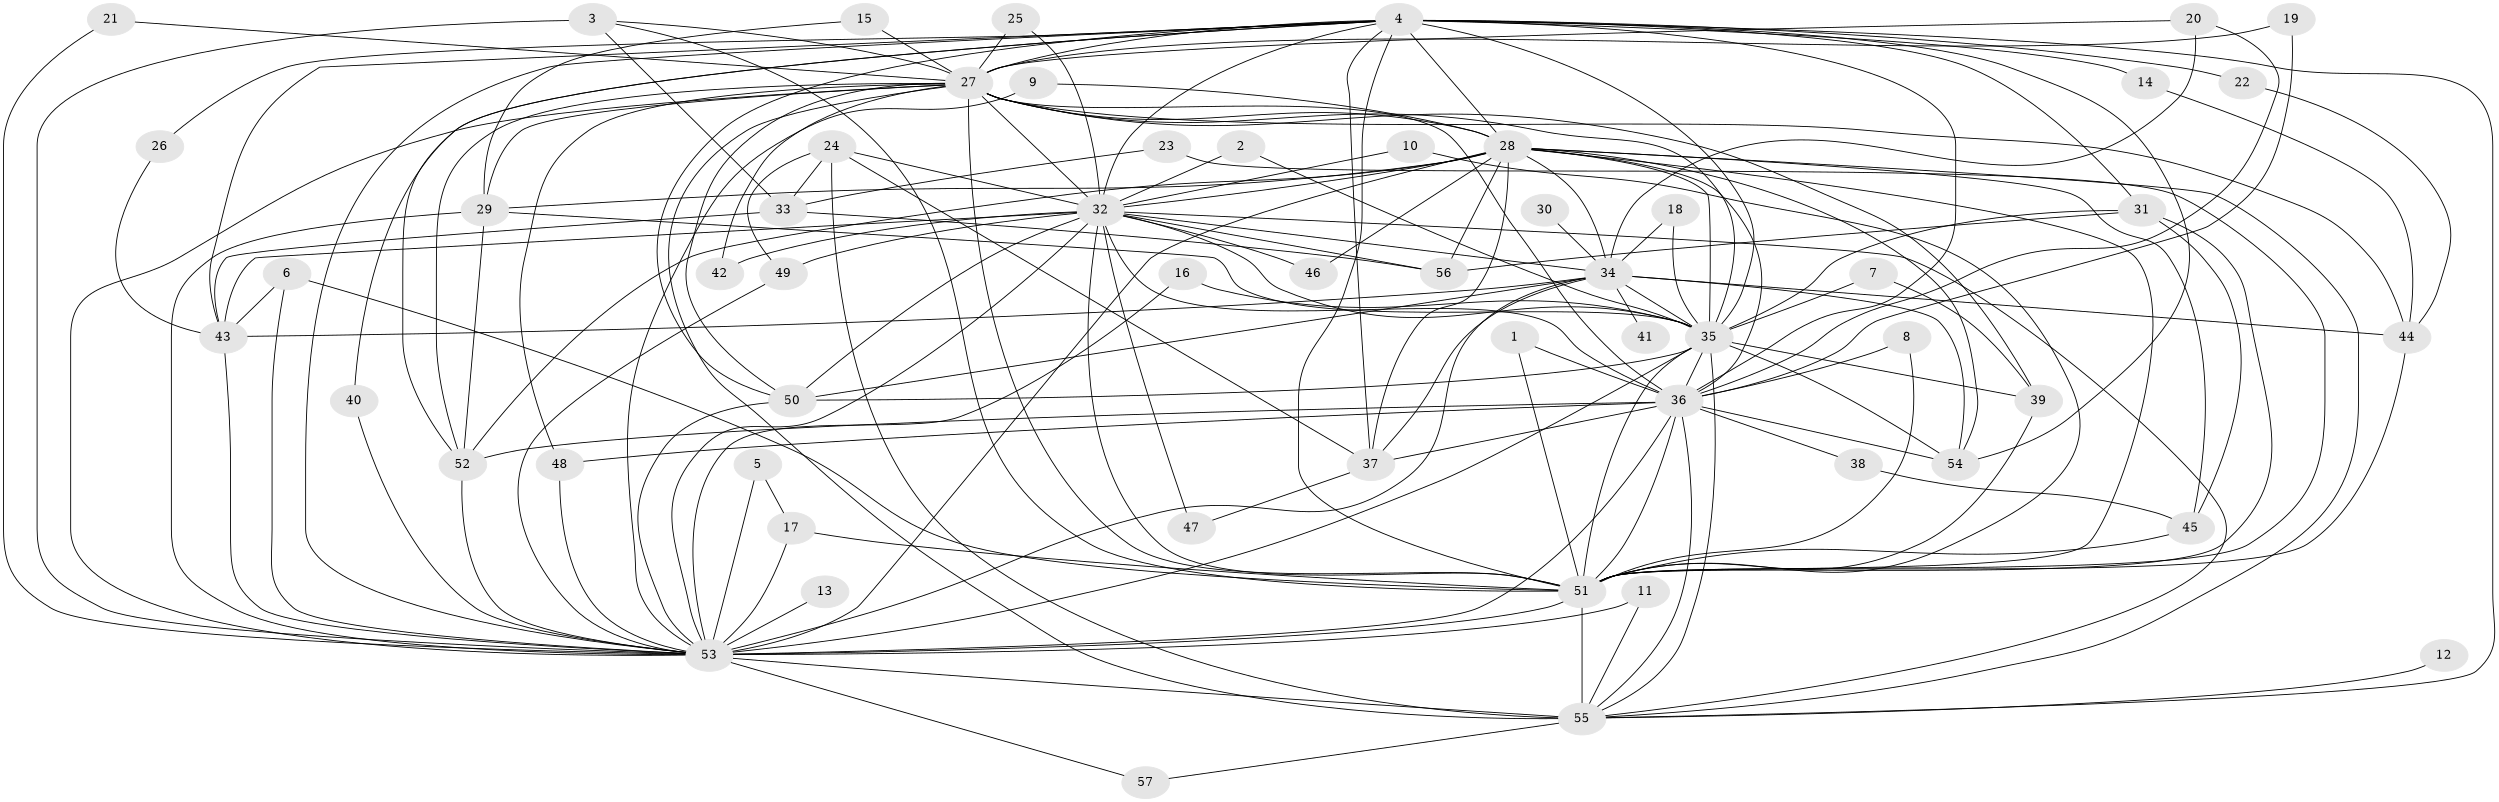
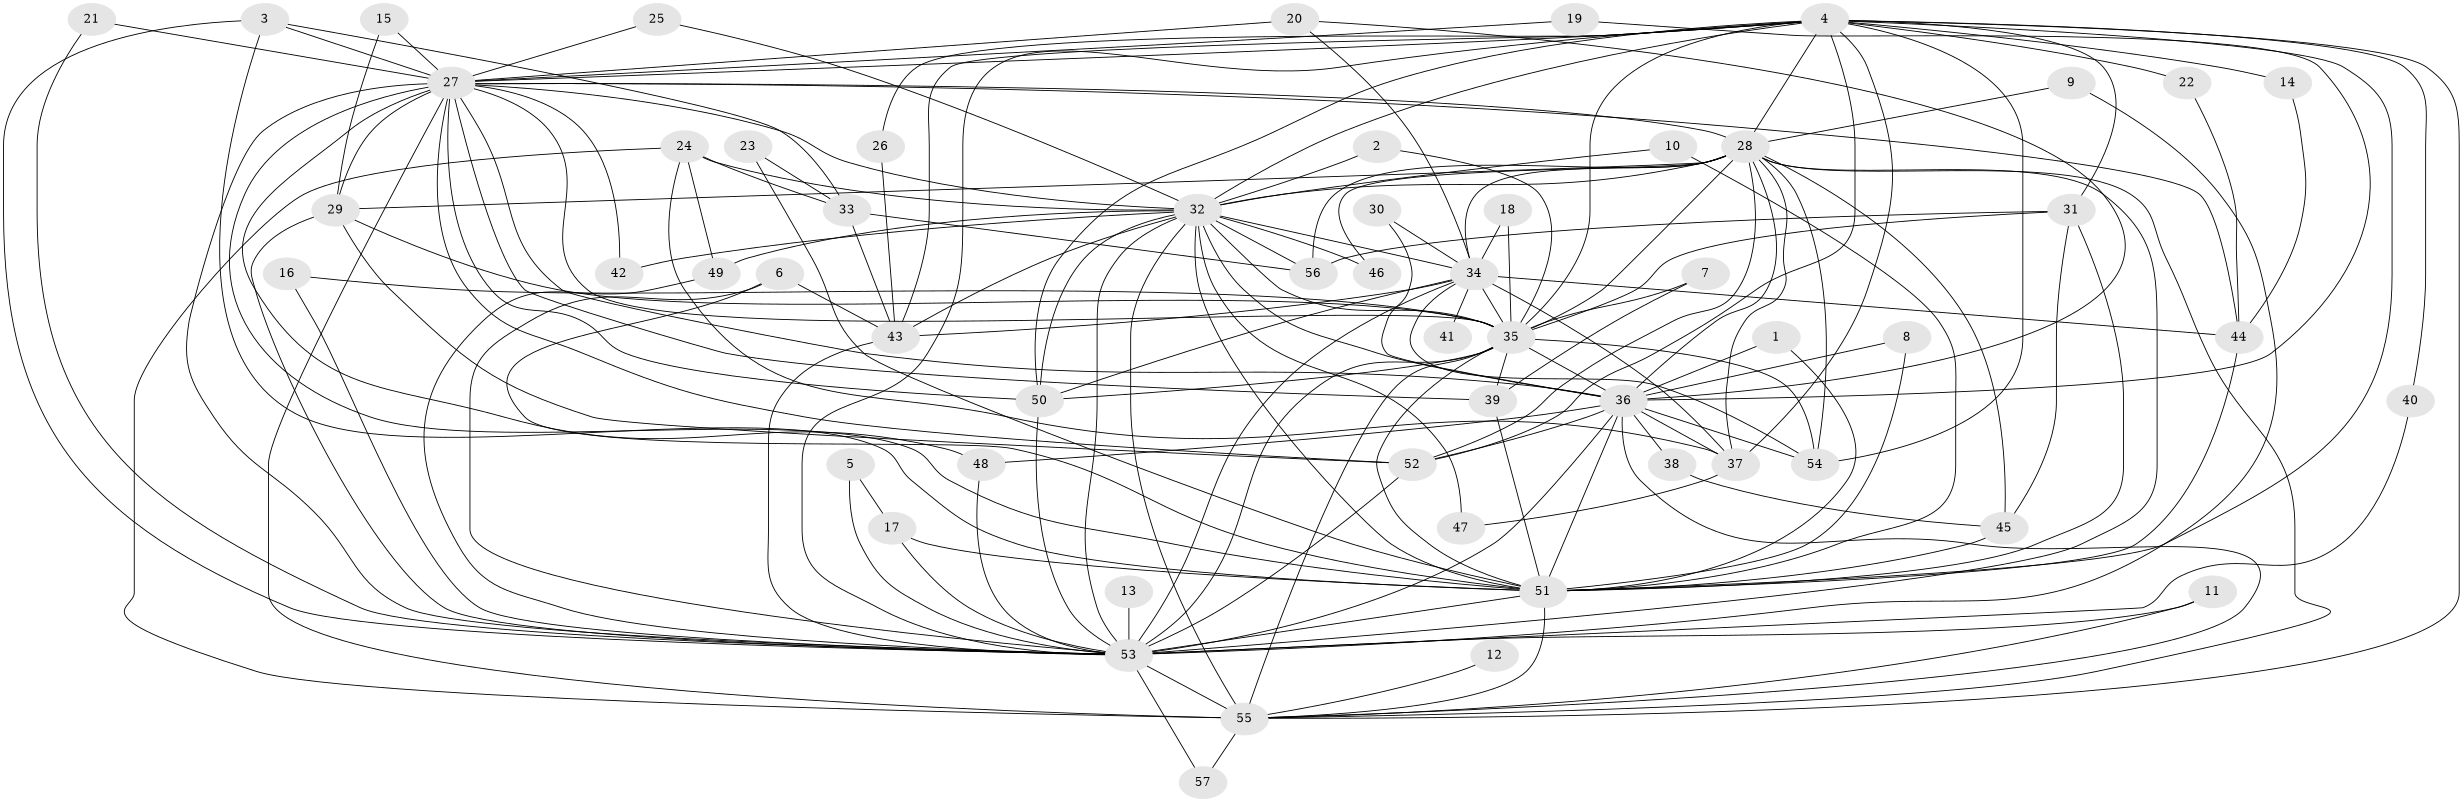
(1899, 86) -> (1383, 346)
(2151, 308) -> none
